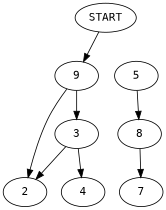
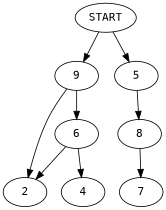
none -> (119, 43)
(77, 134) -> (77, 134)
